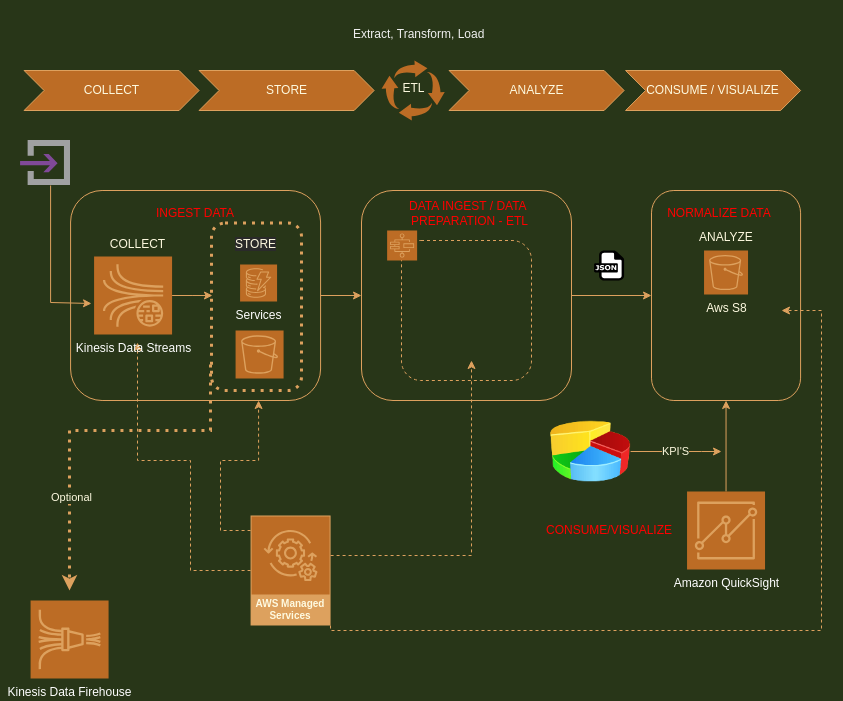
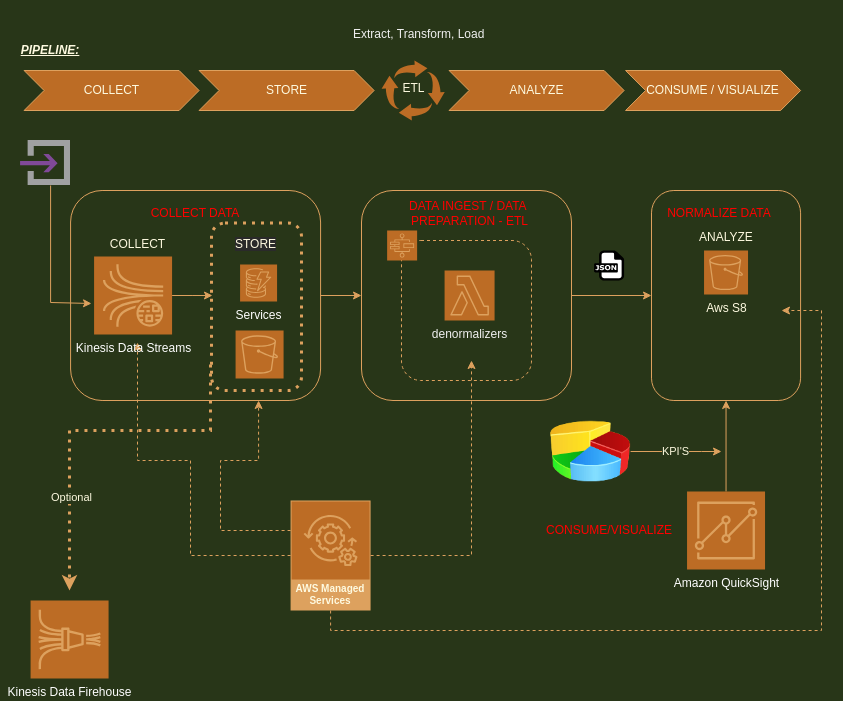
none -> (51, 51)
(196, 214) -> (196, 214)
none -> (470, 296)
(291, 571) -> (331, 556)
